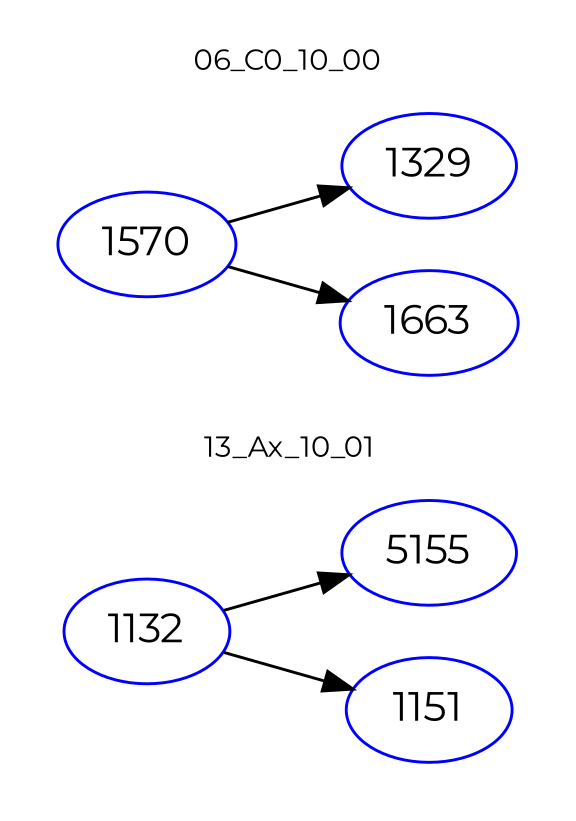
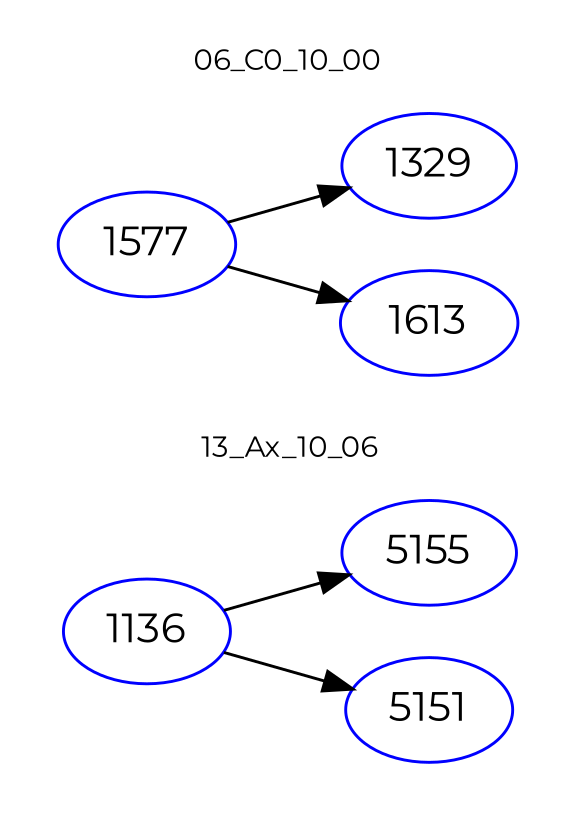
(147, 244) -> (147, 244)
(429, 323) -> (429, 323)
(290, 450) -> (290, 450)
(147, 631) -> (147, 631)
(429, 710) -> (429, 710)
